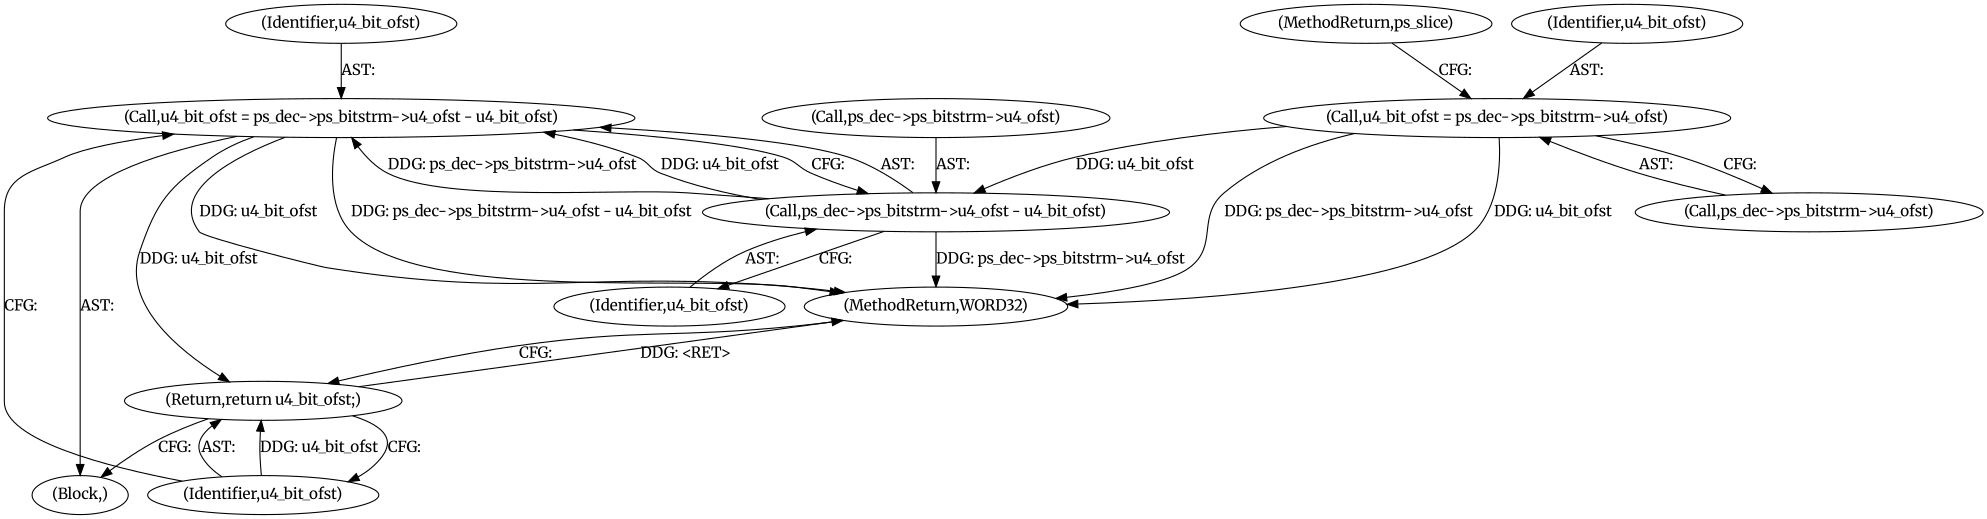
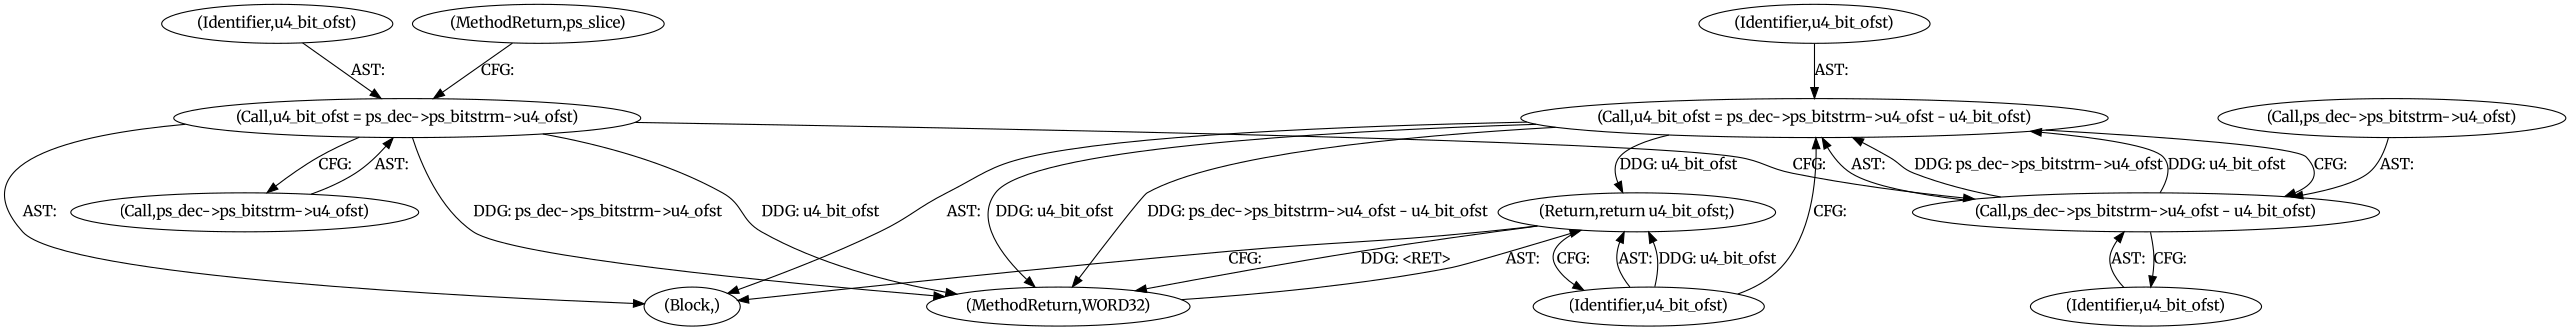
(1135, 165) -> (1811, 165)
(936, 254) -> none
none -> (202, 274)
(537, 354) -> (1525, 259)
